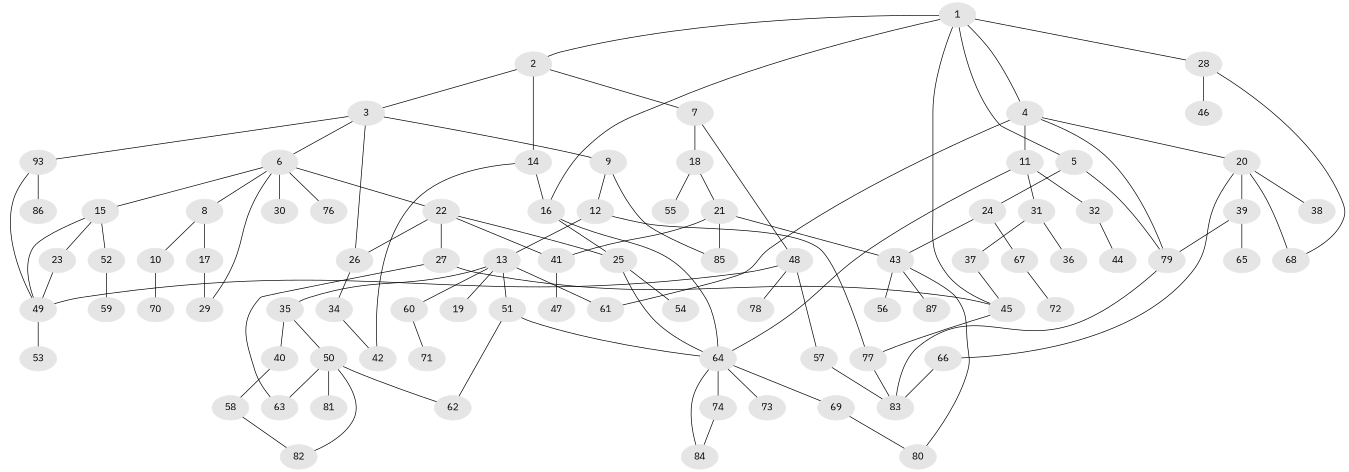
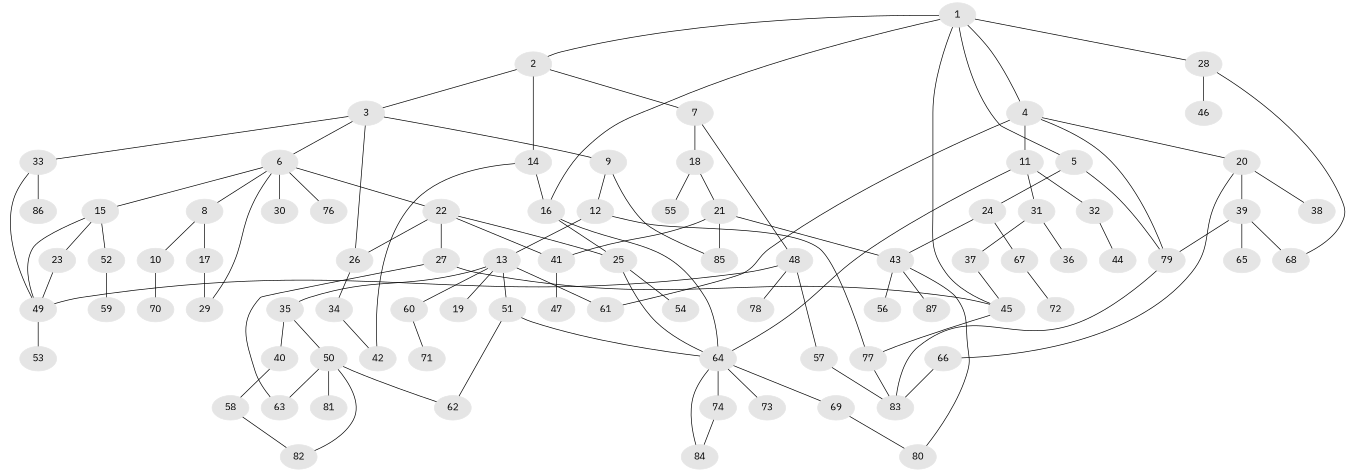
(38, 162) -> (38, 162)
(1272, 209) -> (1266, 236)
